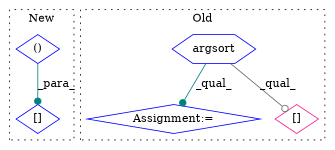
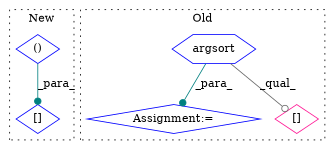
(214, 84) -> (214, 84)
